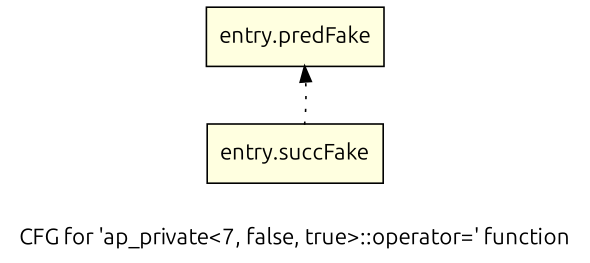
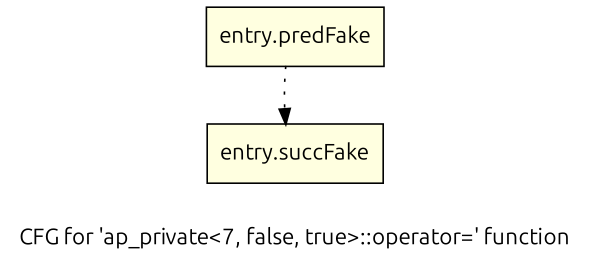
(306, 103) -> (284, 87)
